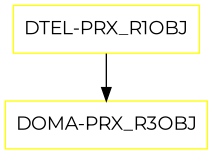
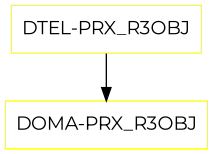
(106, 29) -> (106, 29)
